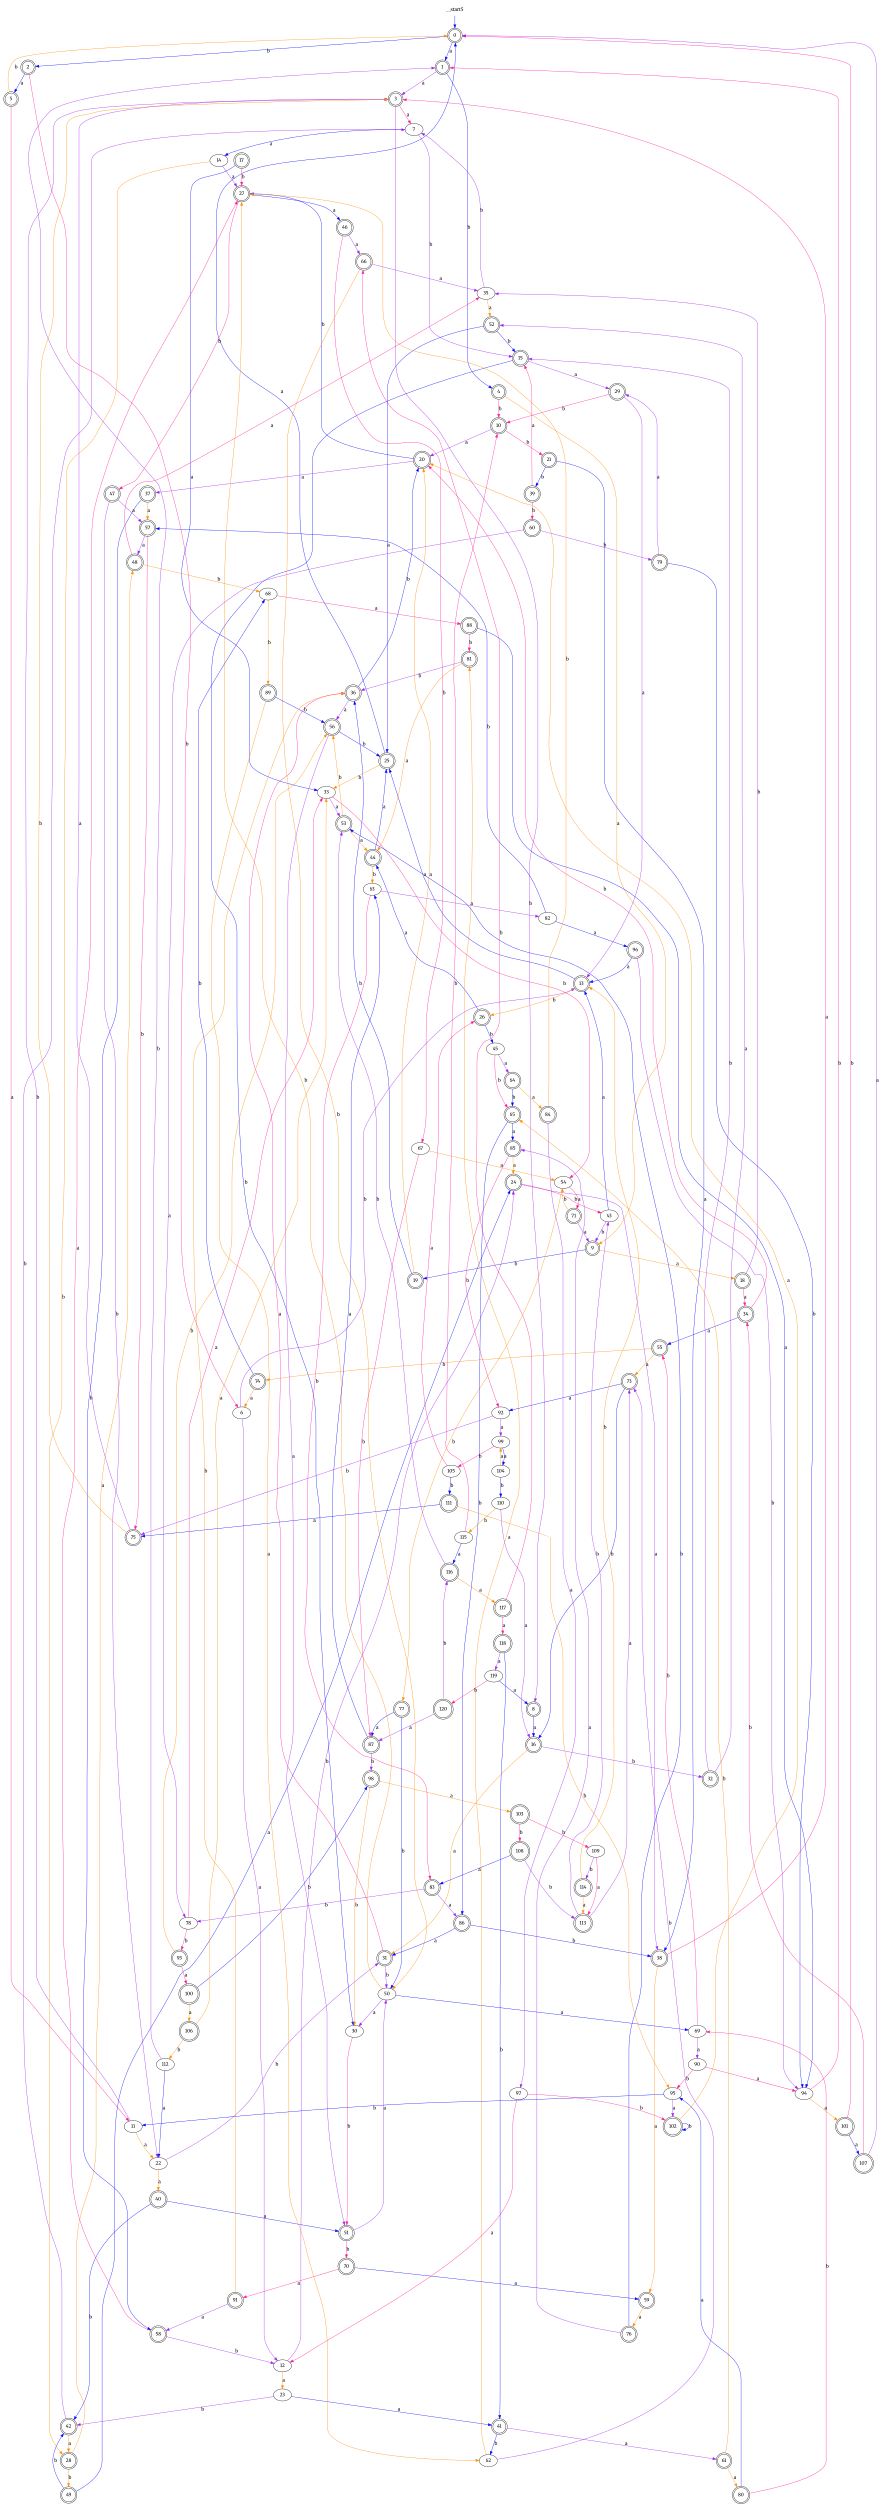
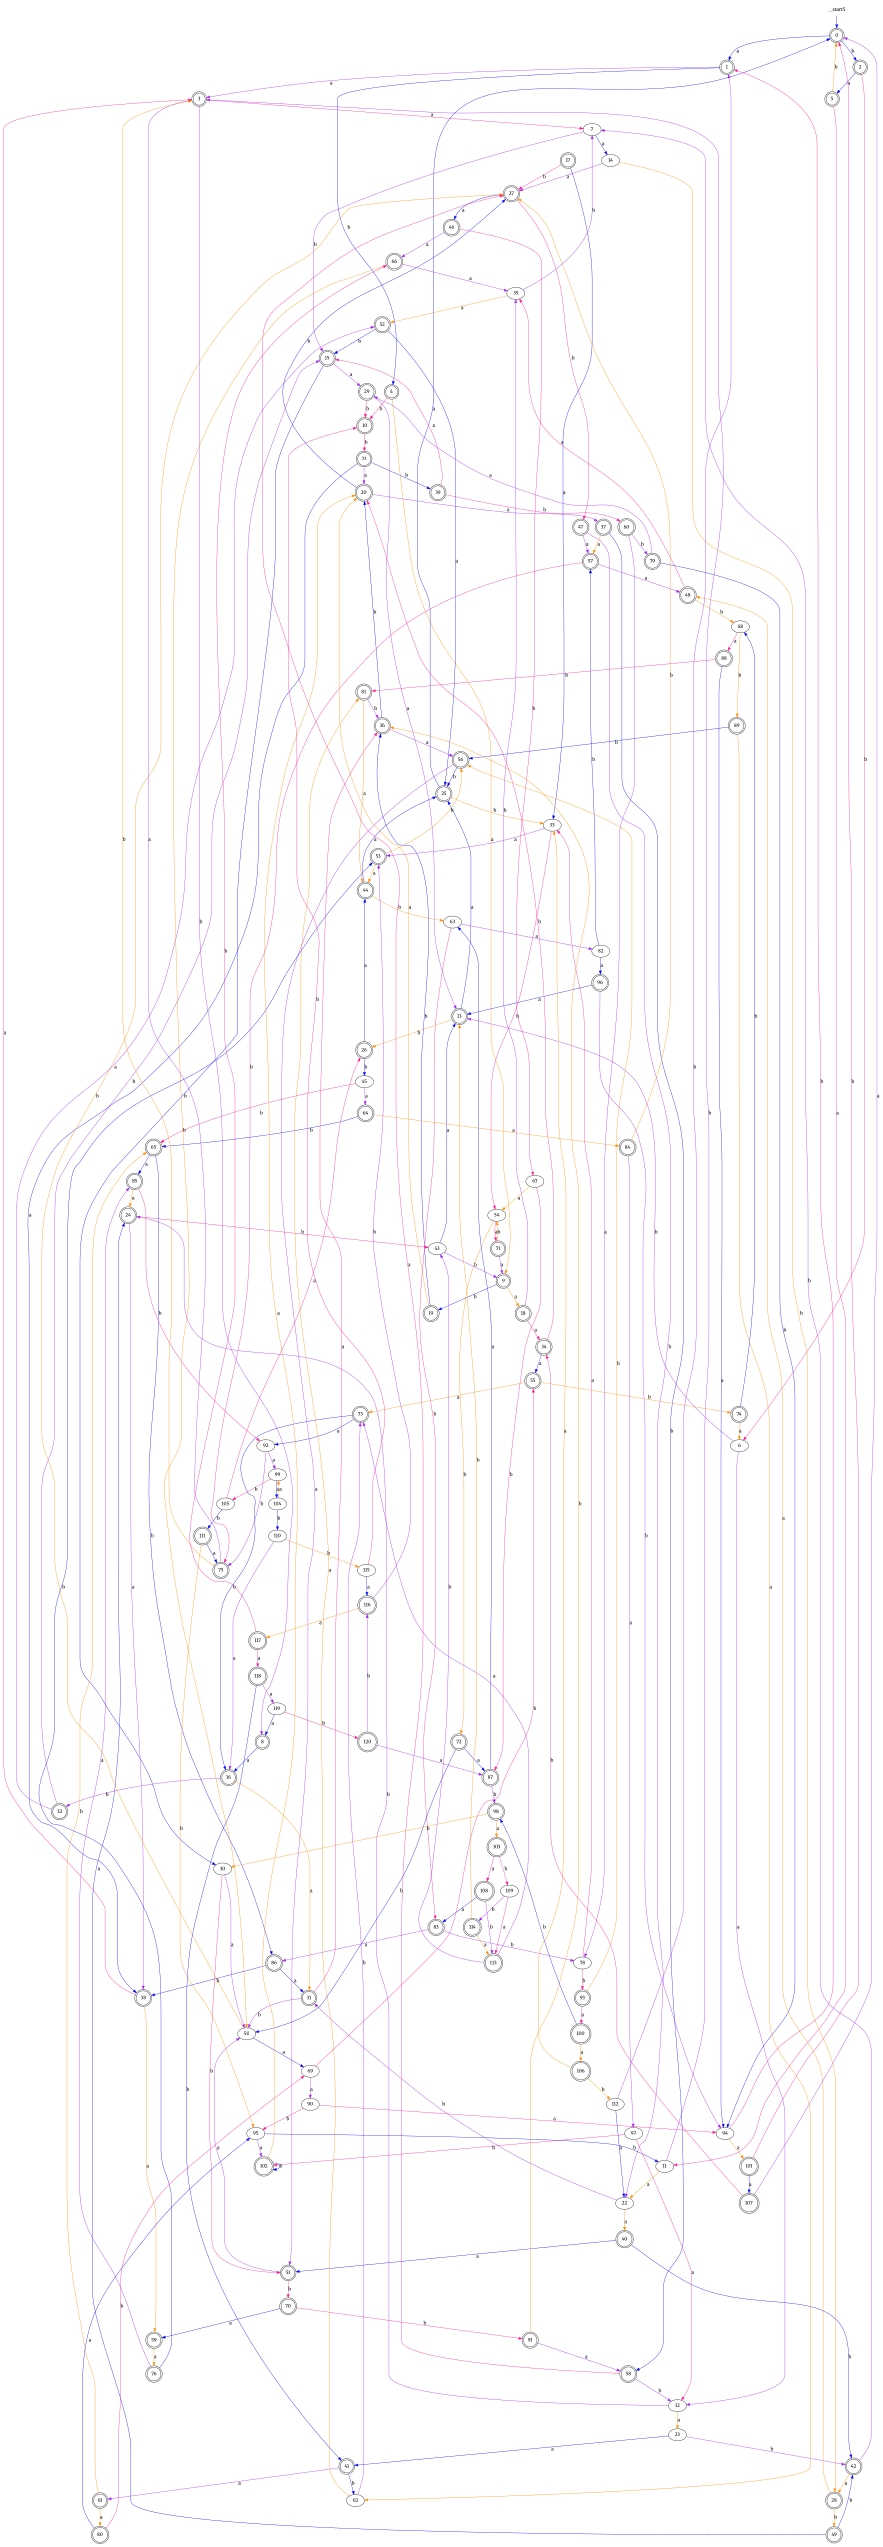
(462, 442) -> (364, 474)
(521, 1833) -> (493, 1869)
(372, 2011) -> (231, 1950)
(299, 2284) -> (425, 2323)
